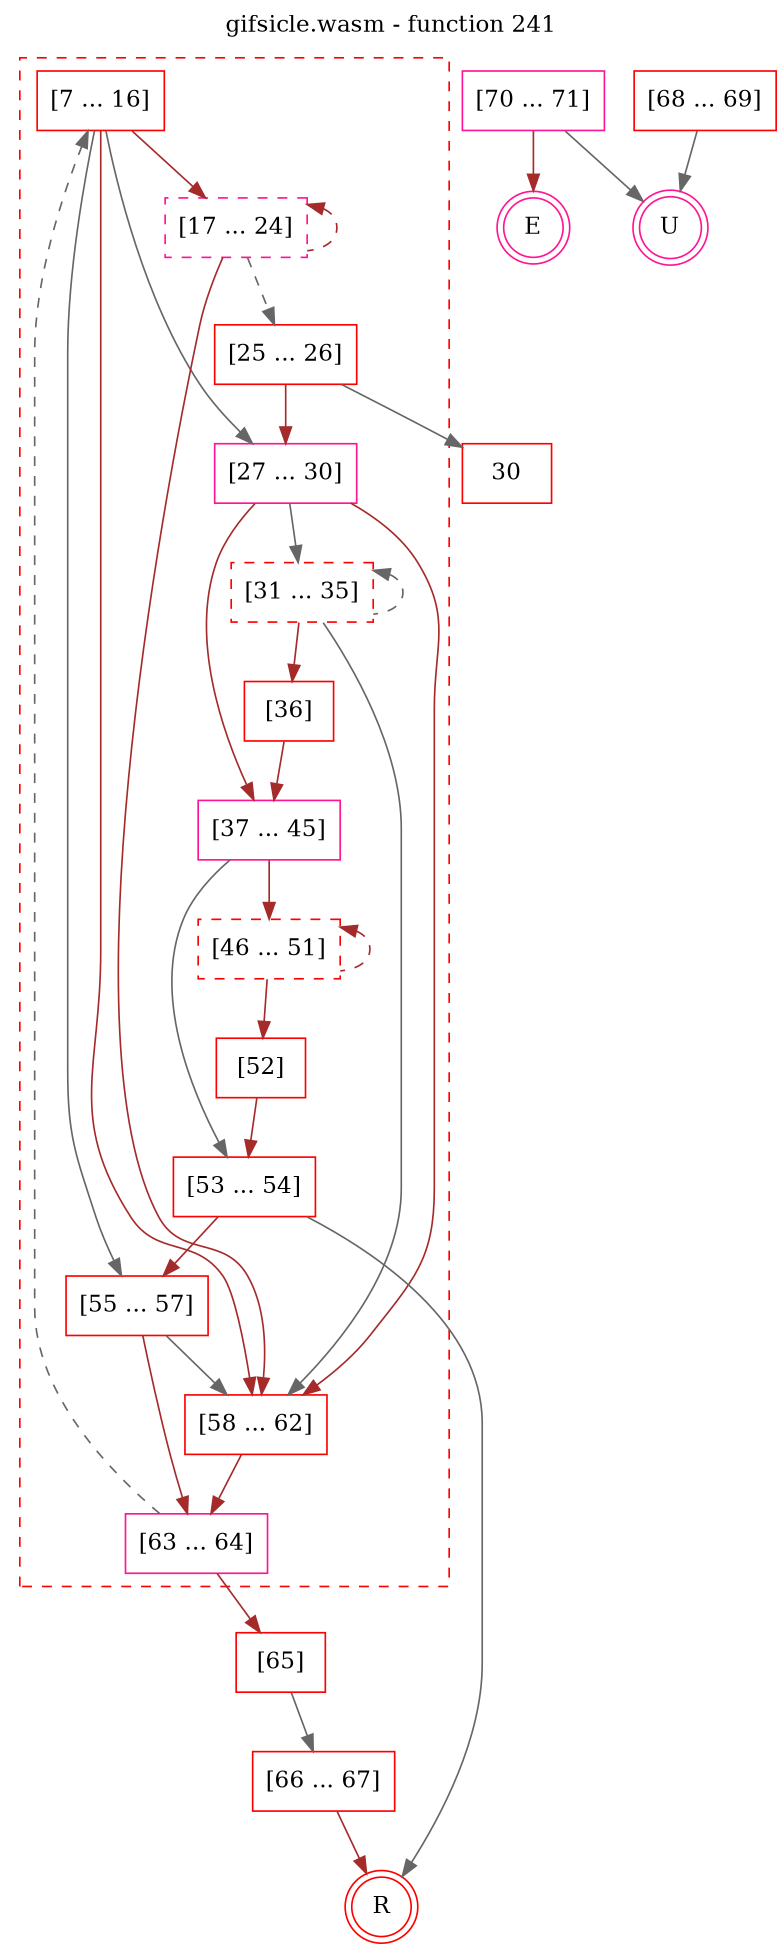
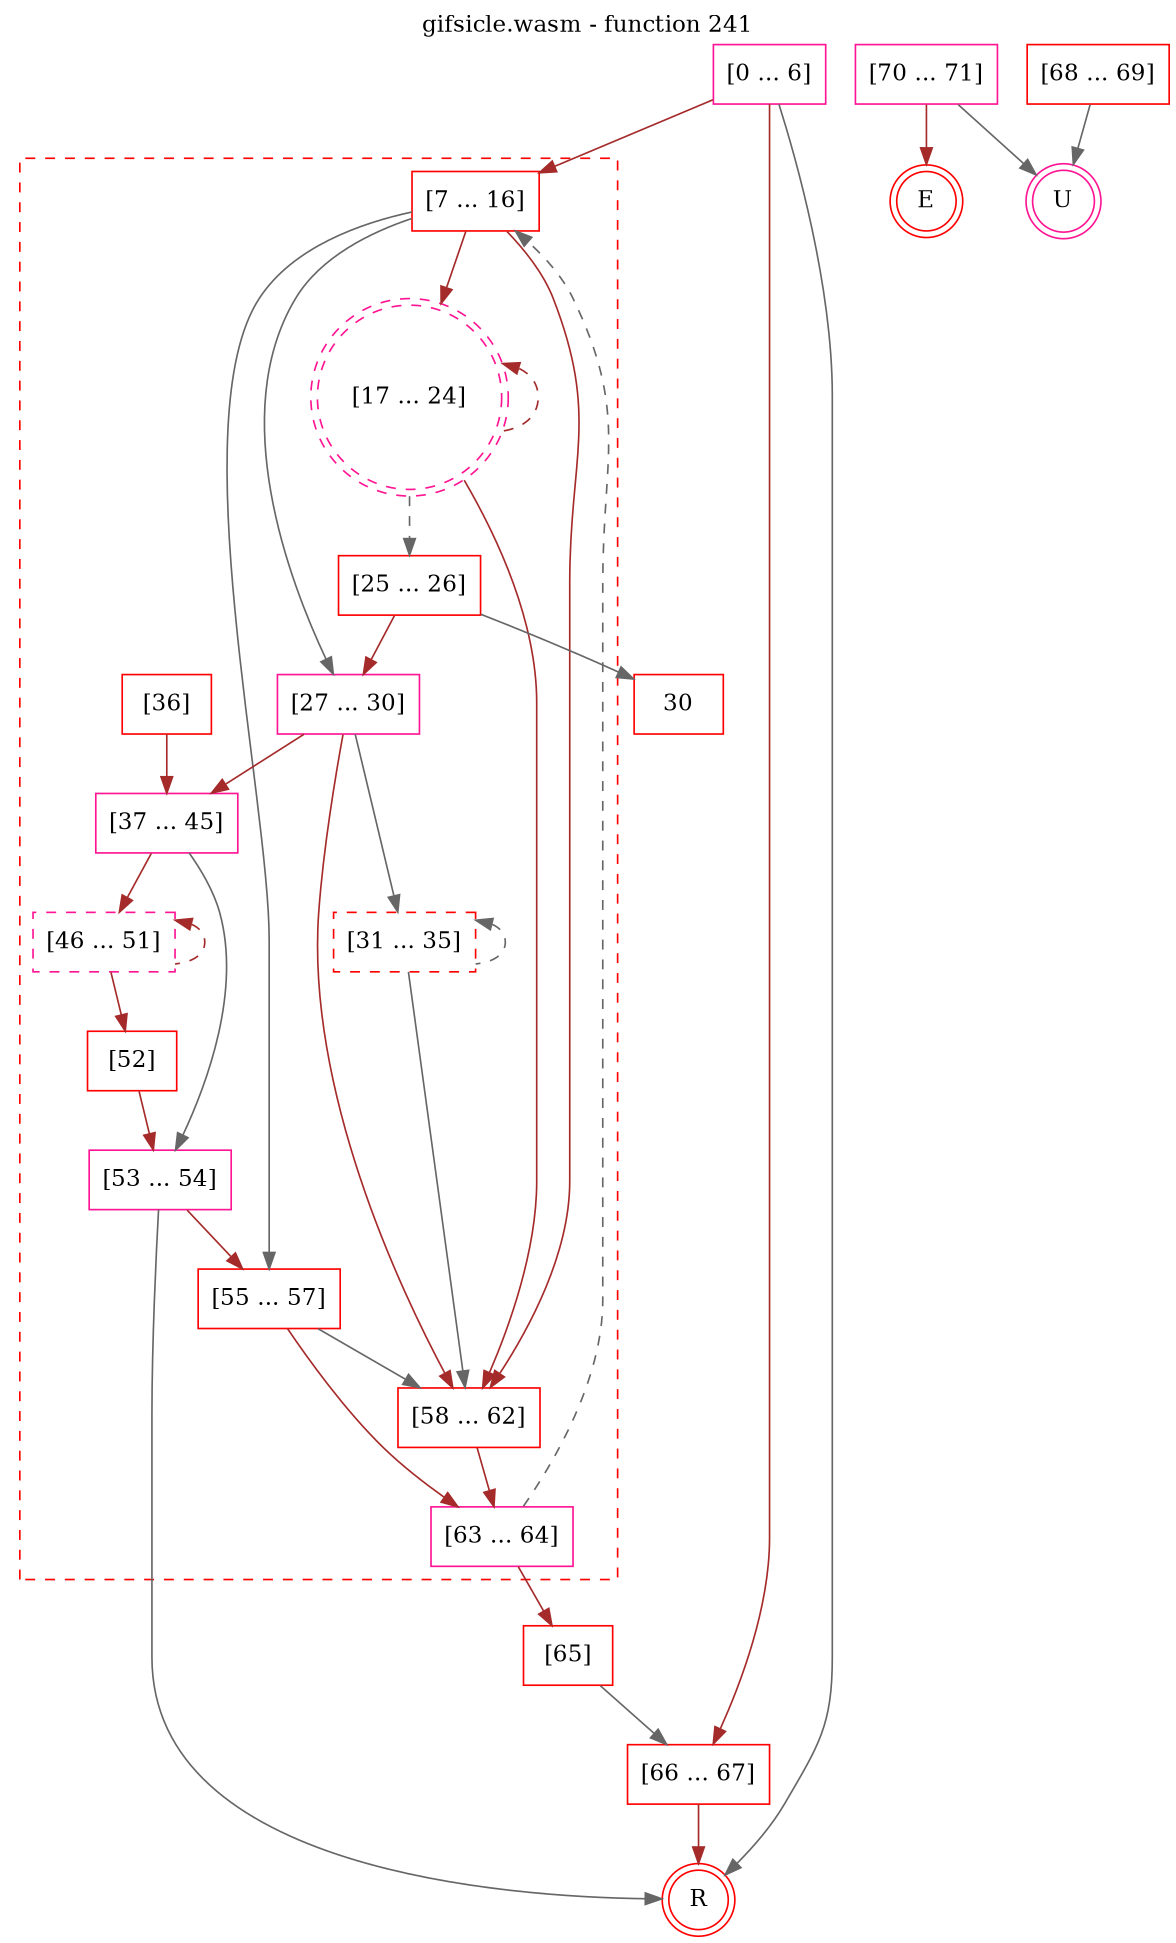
none -> (770, 74)
(236, 228) -> (410, 397)
(533, 228) -> (926, 201)
(297, 644) -> none
(269, 949) -> (104, 942)
(244, 1187) -> (160, 1180)
